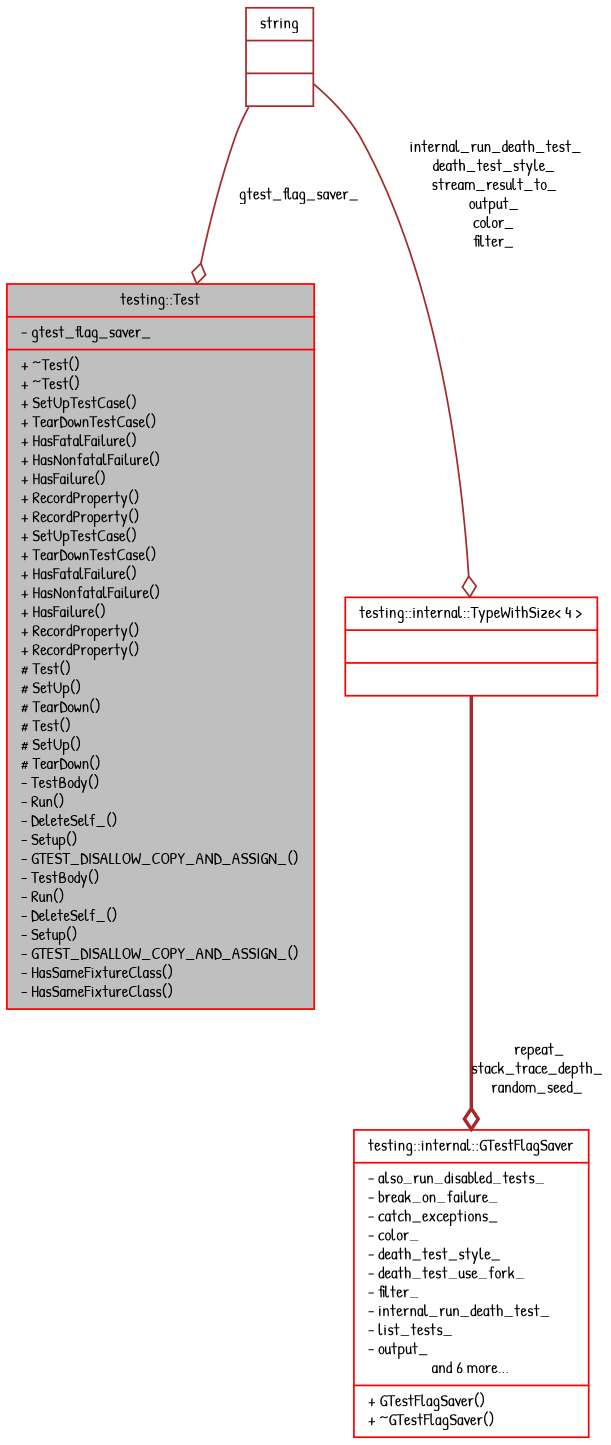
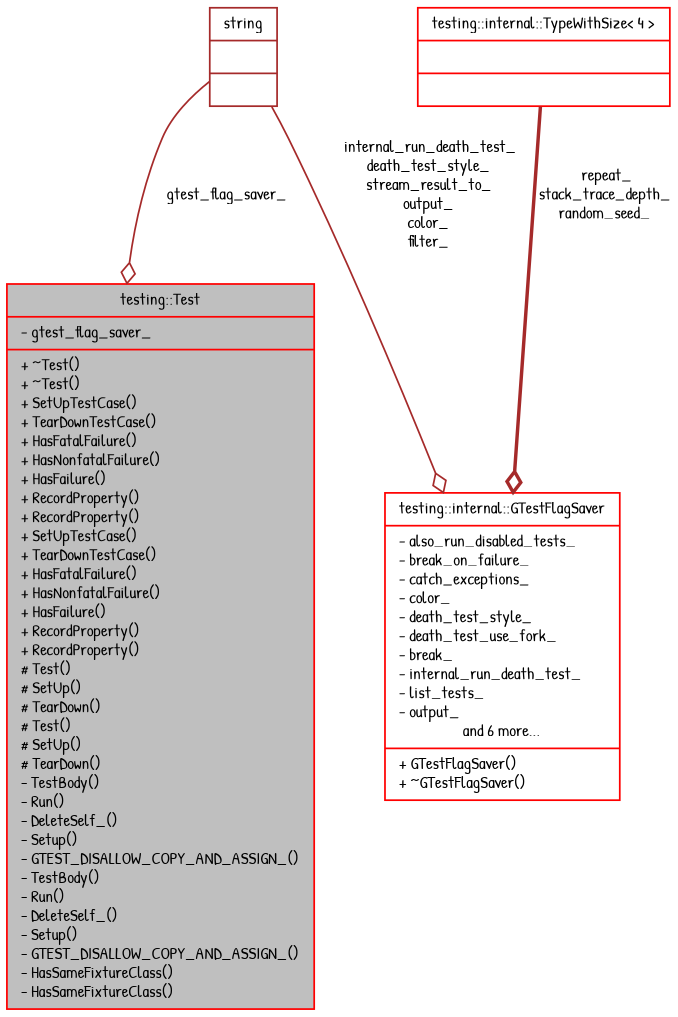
(429, 316) -> (358, 288)
(394, 1292) -> (426, 655)
